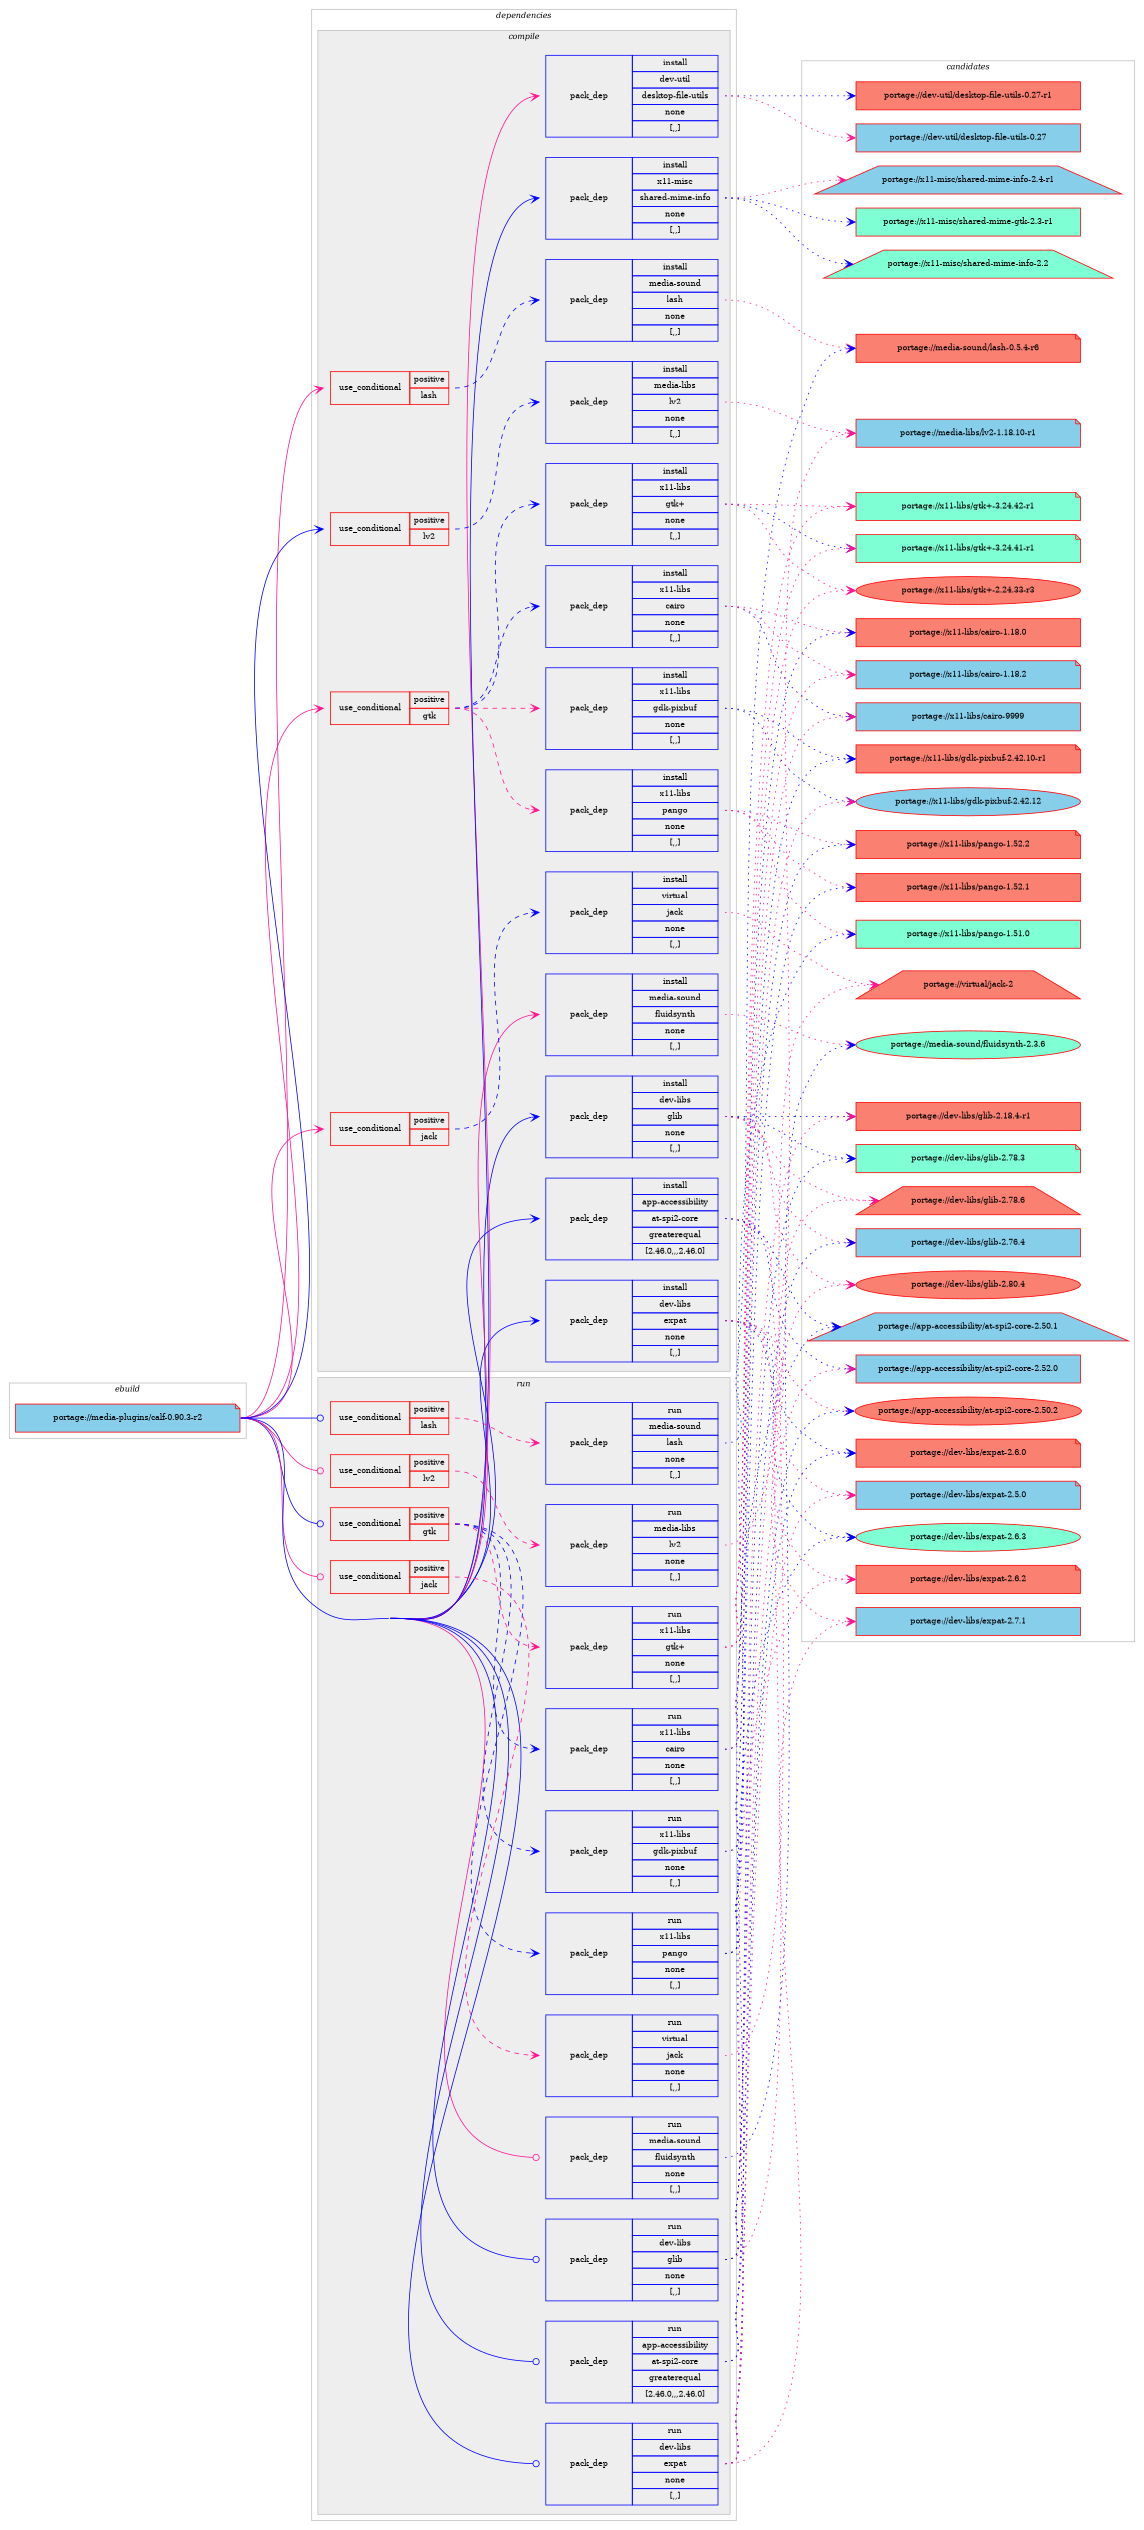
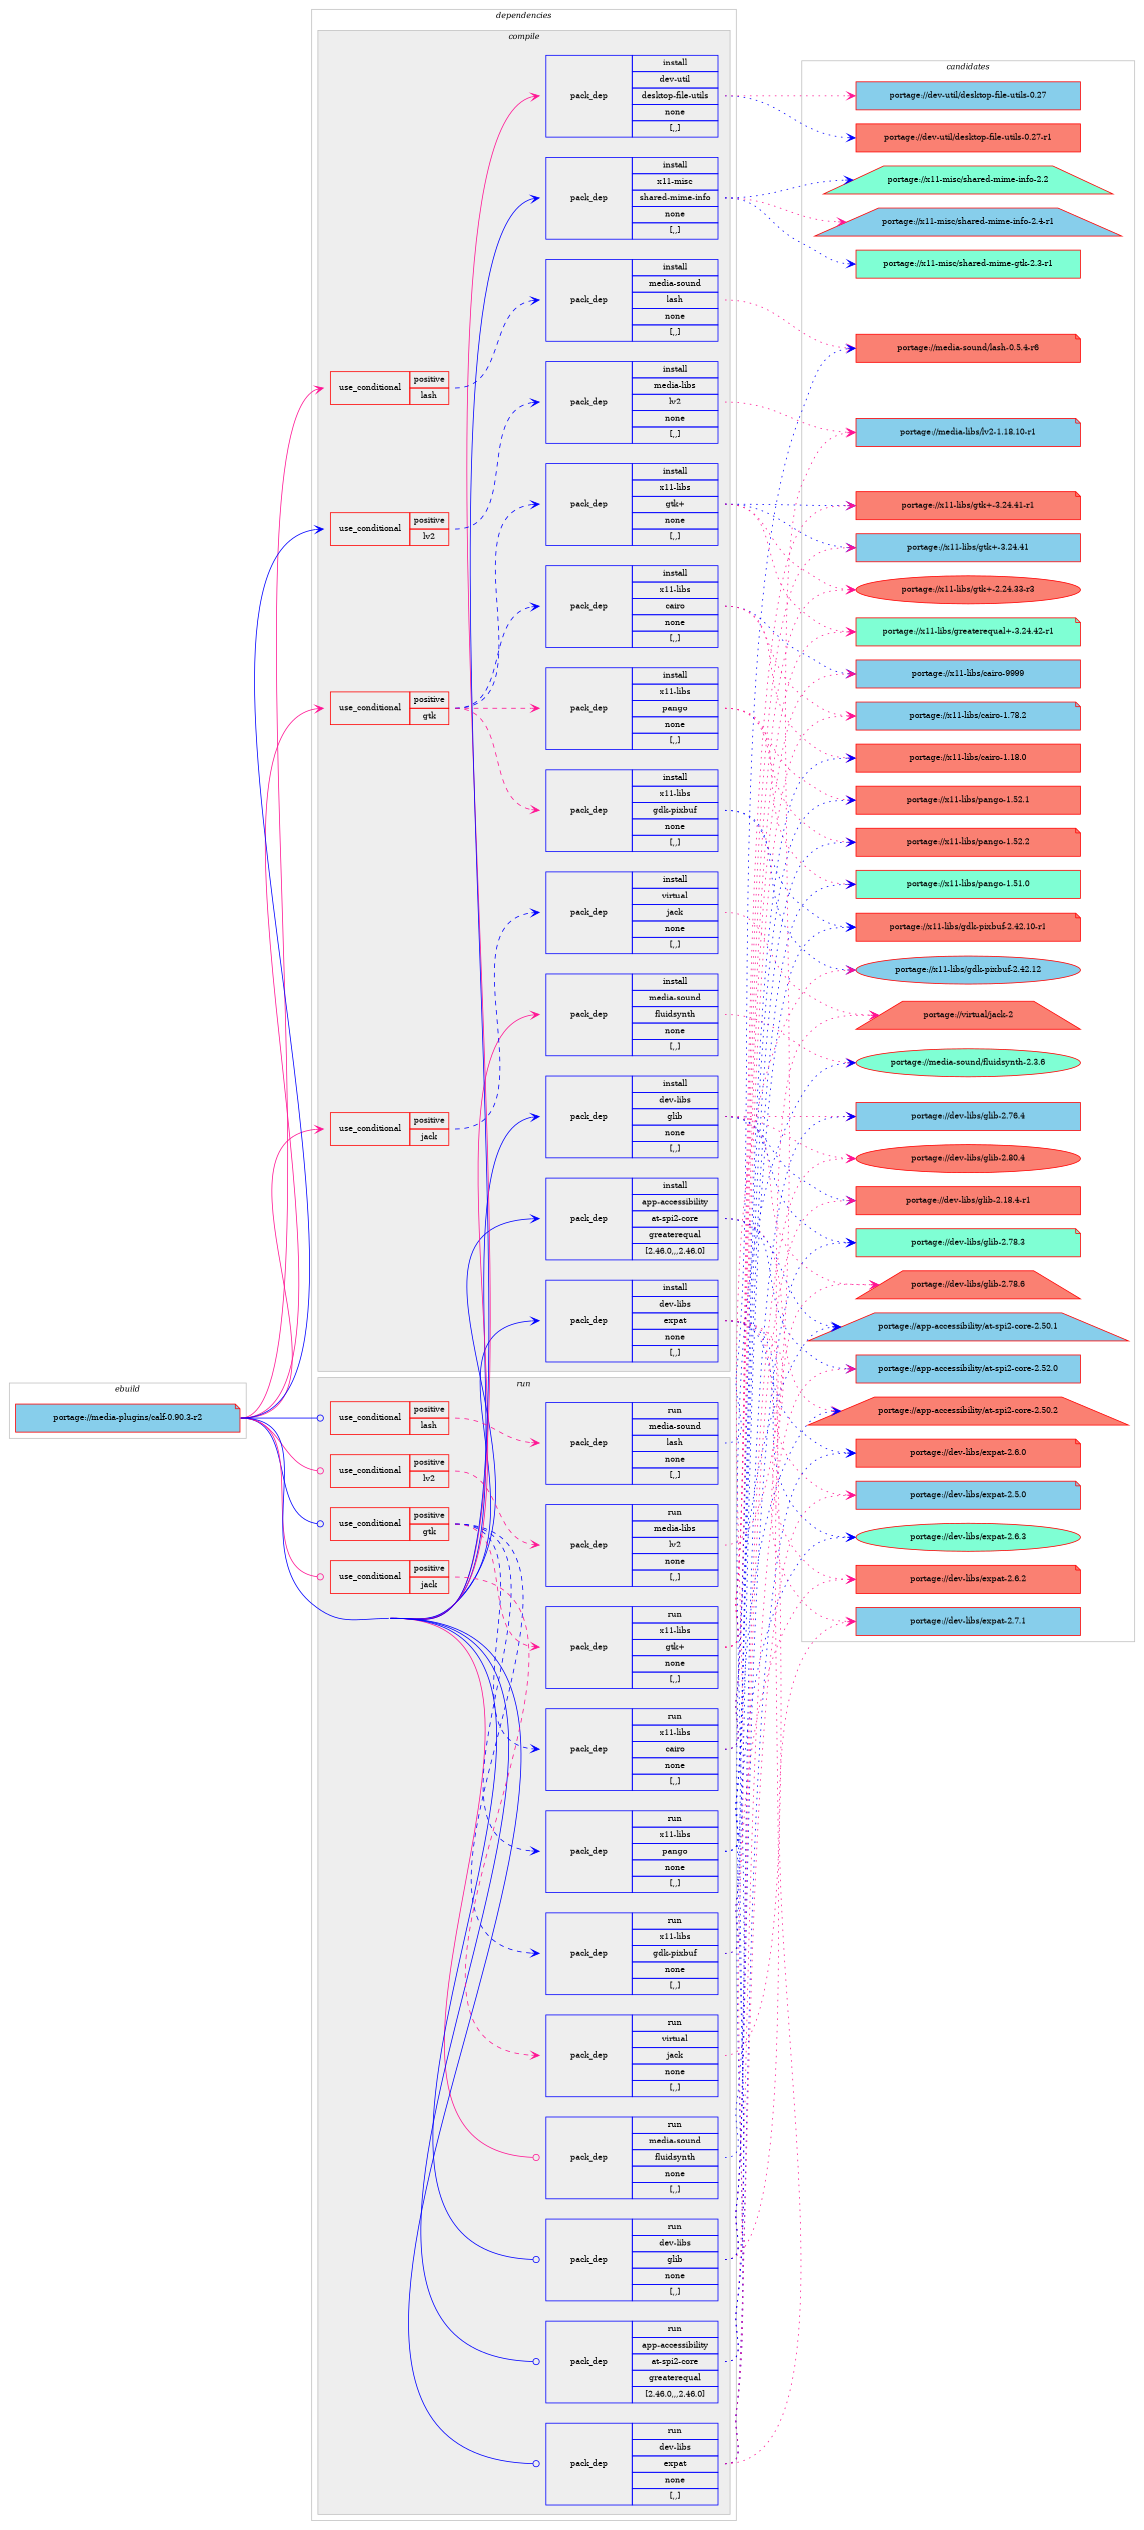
(968, 506) -> (968, 632)
none -> (968, 548)
(968, 549) -> (968, 506)
(968, 675) -> (968, 716)
(968, 1411) -> (968, 1411)
